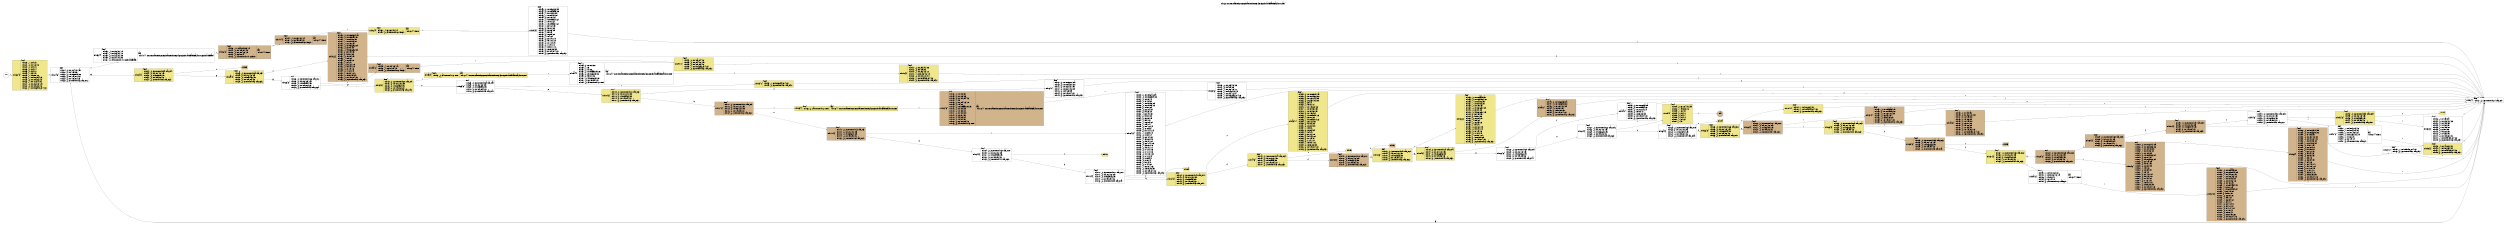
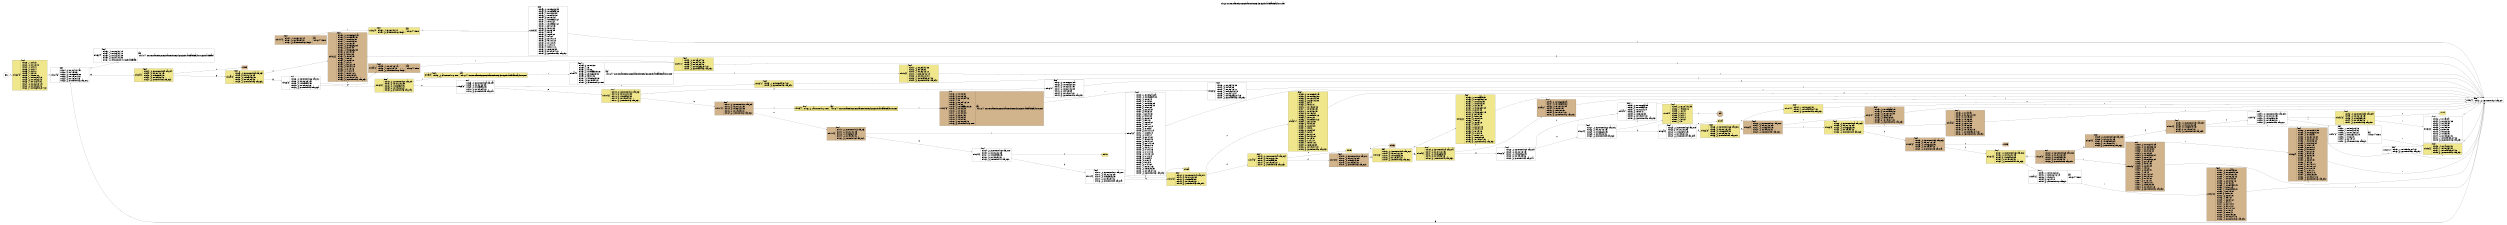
(245, 52) -> none
(6, 75) -> (6, 75)
